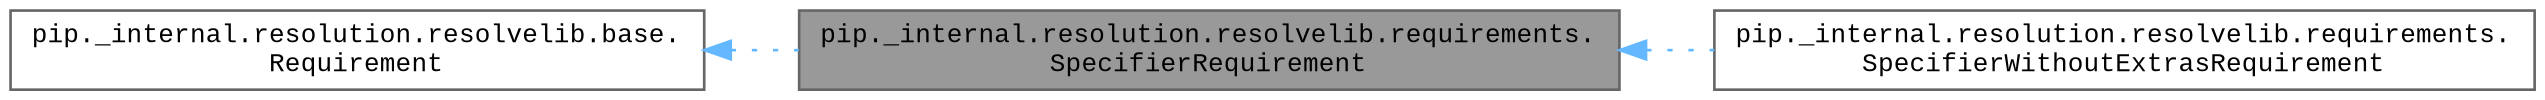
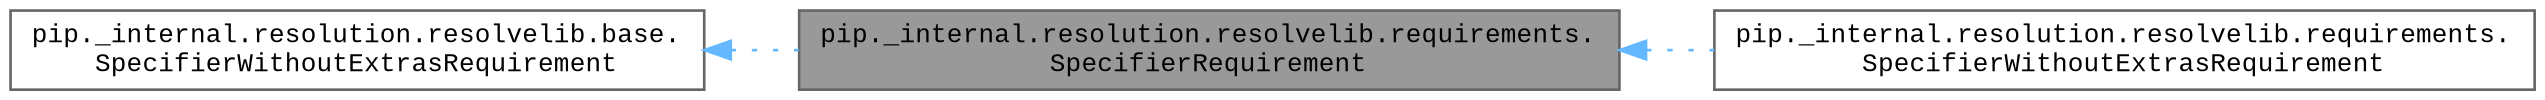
(357, 50) -> (357, 50)
